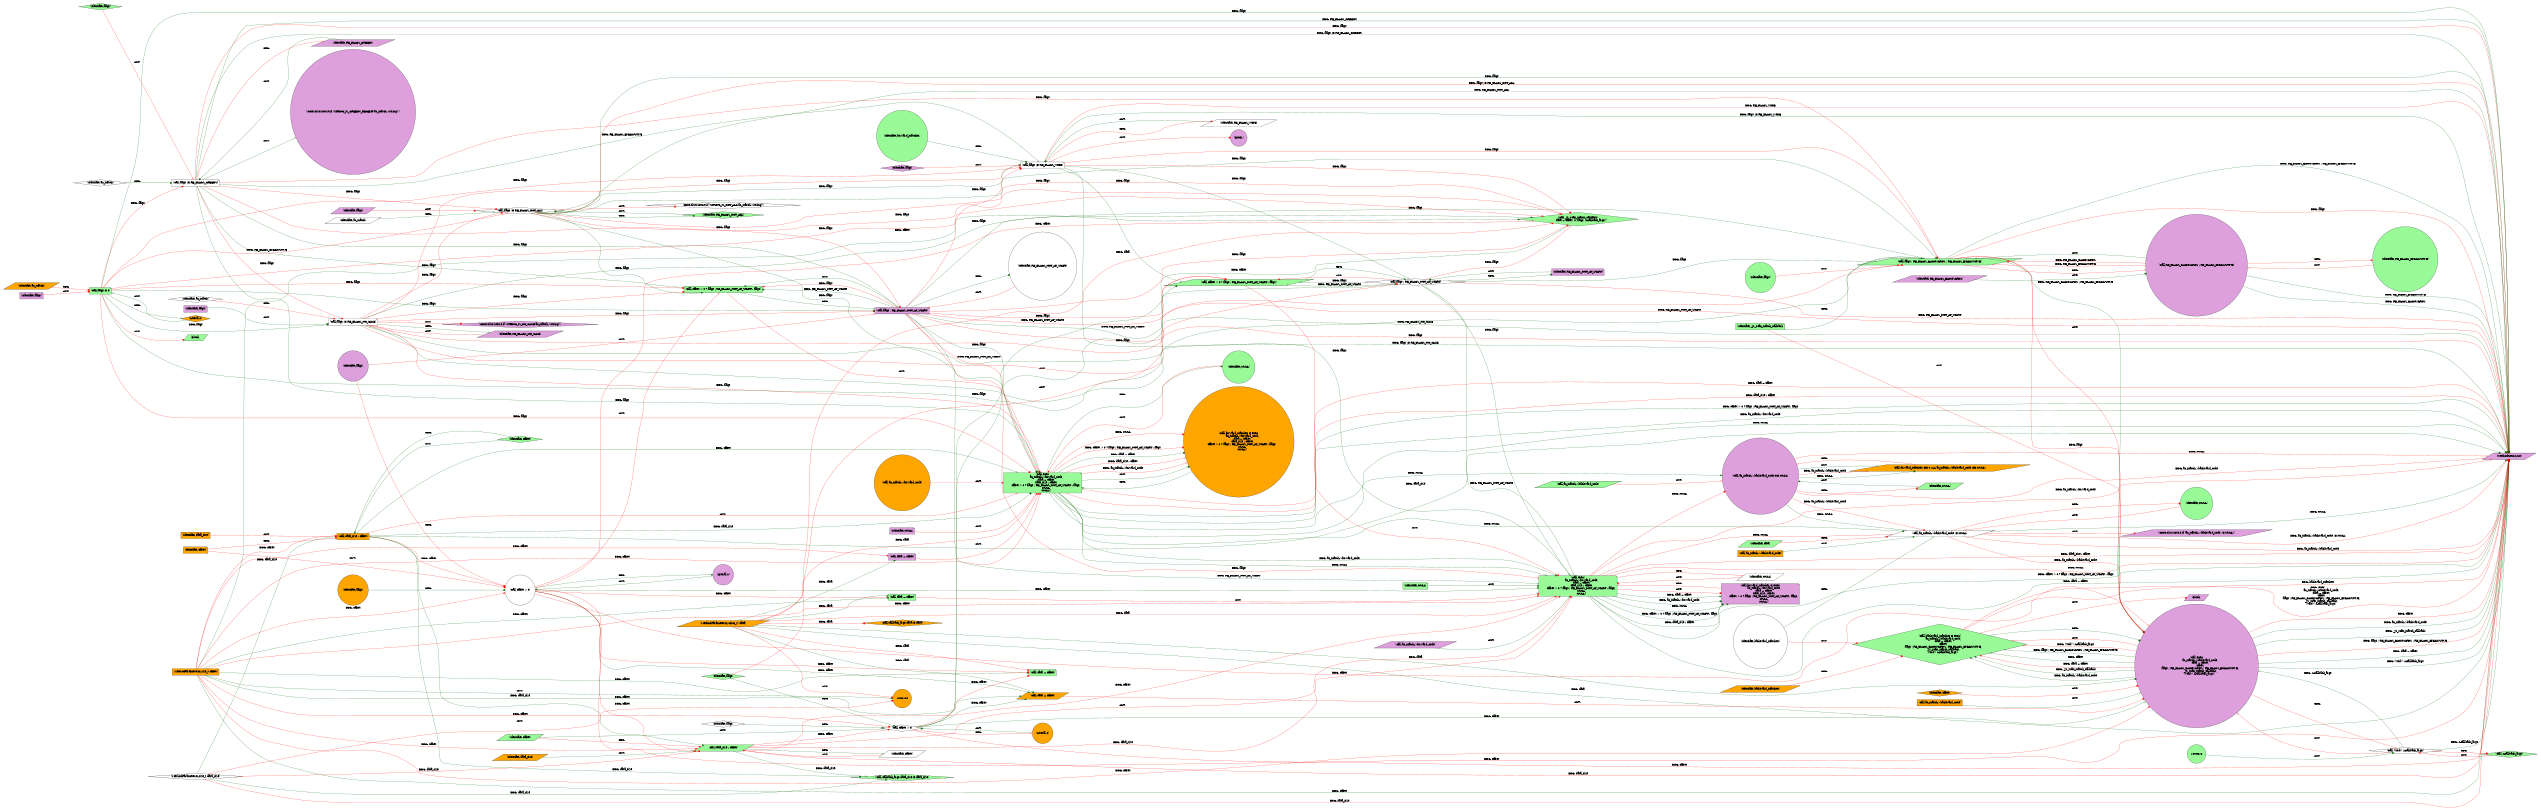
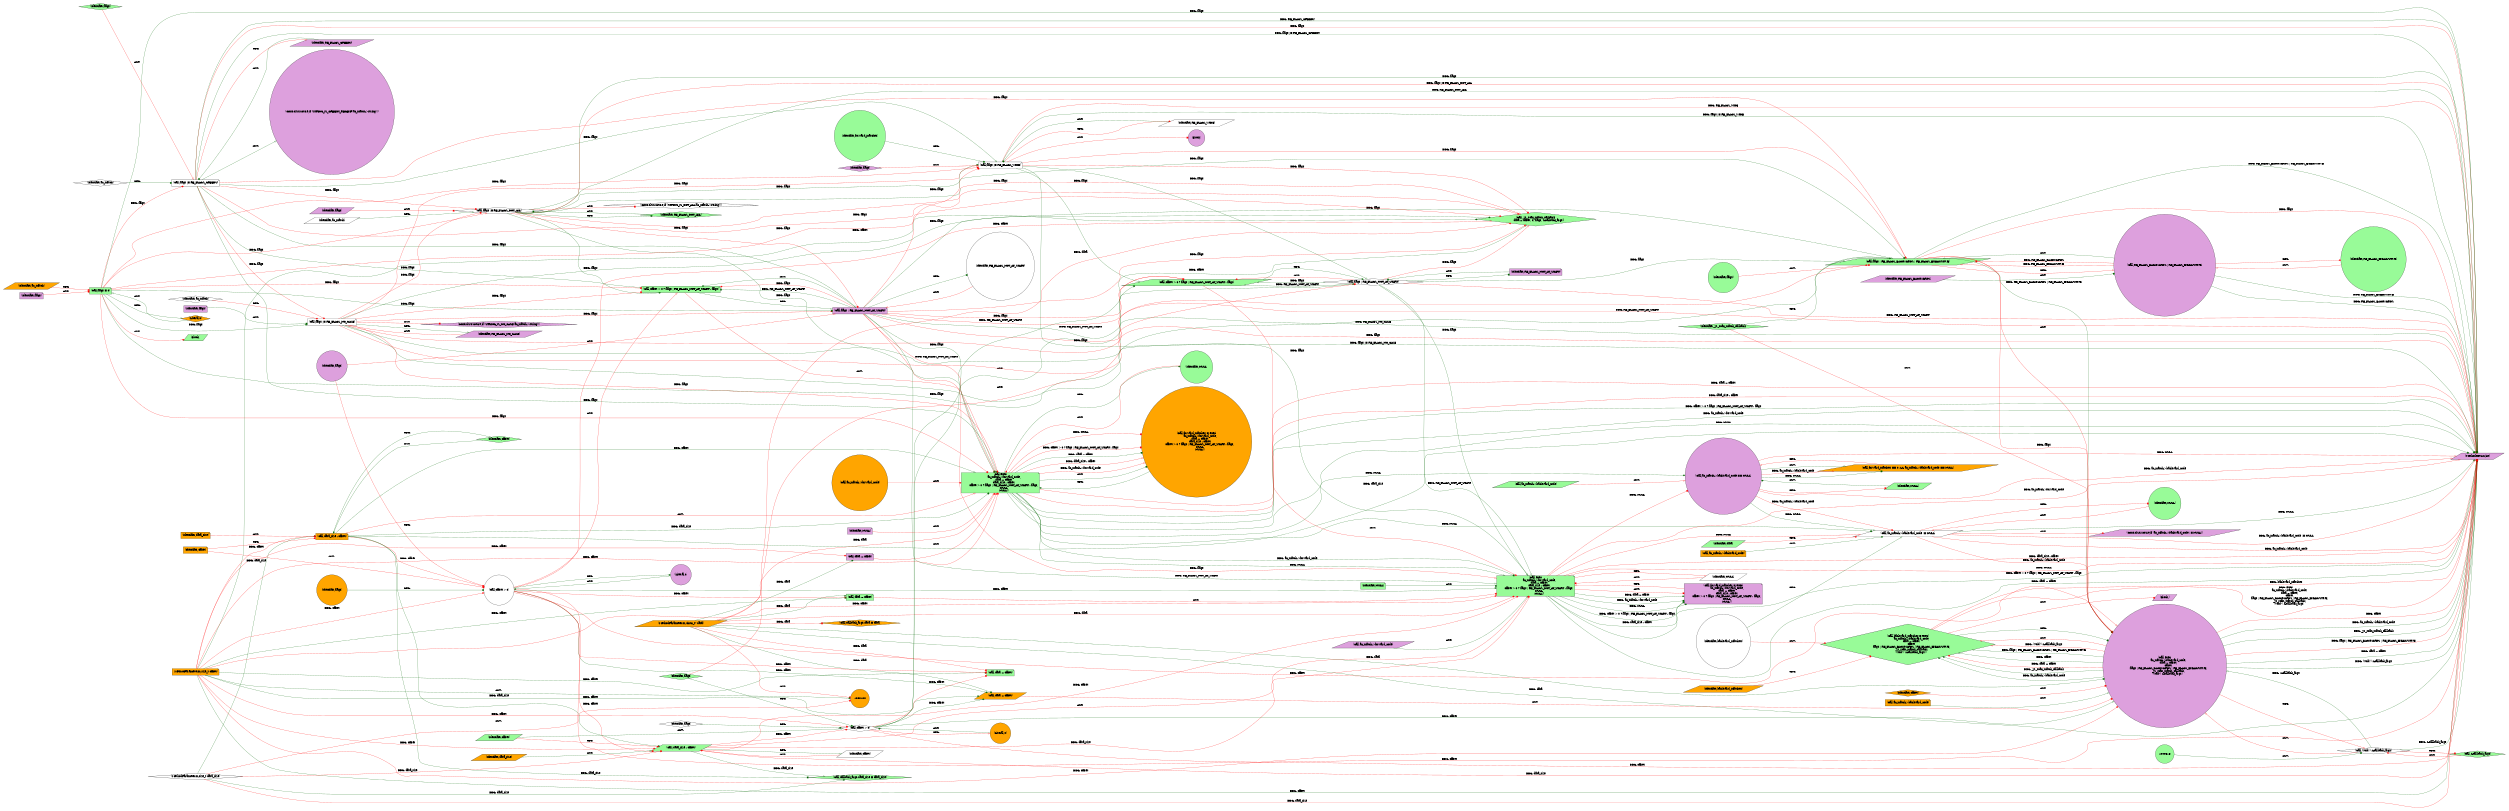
(622, 135) -> (590, 137)
(267, 250) -> (256, 250)
(1760, 327) -> (1723, 327)
